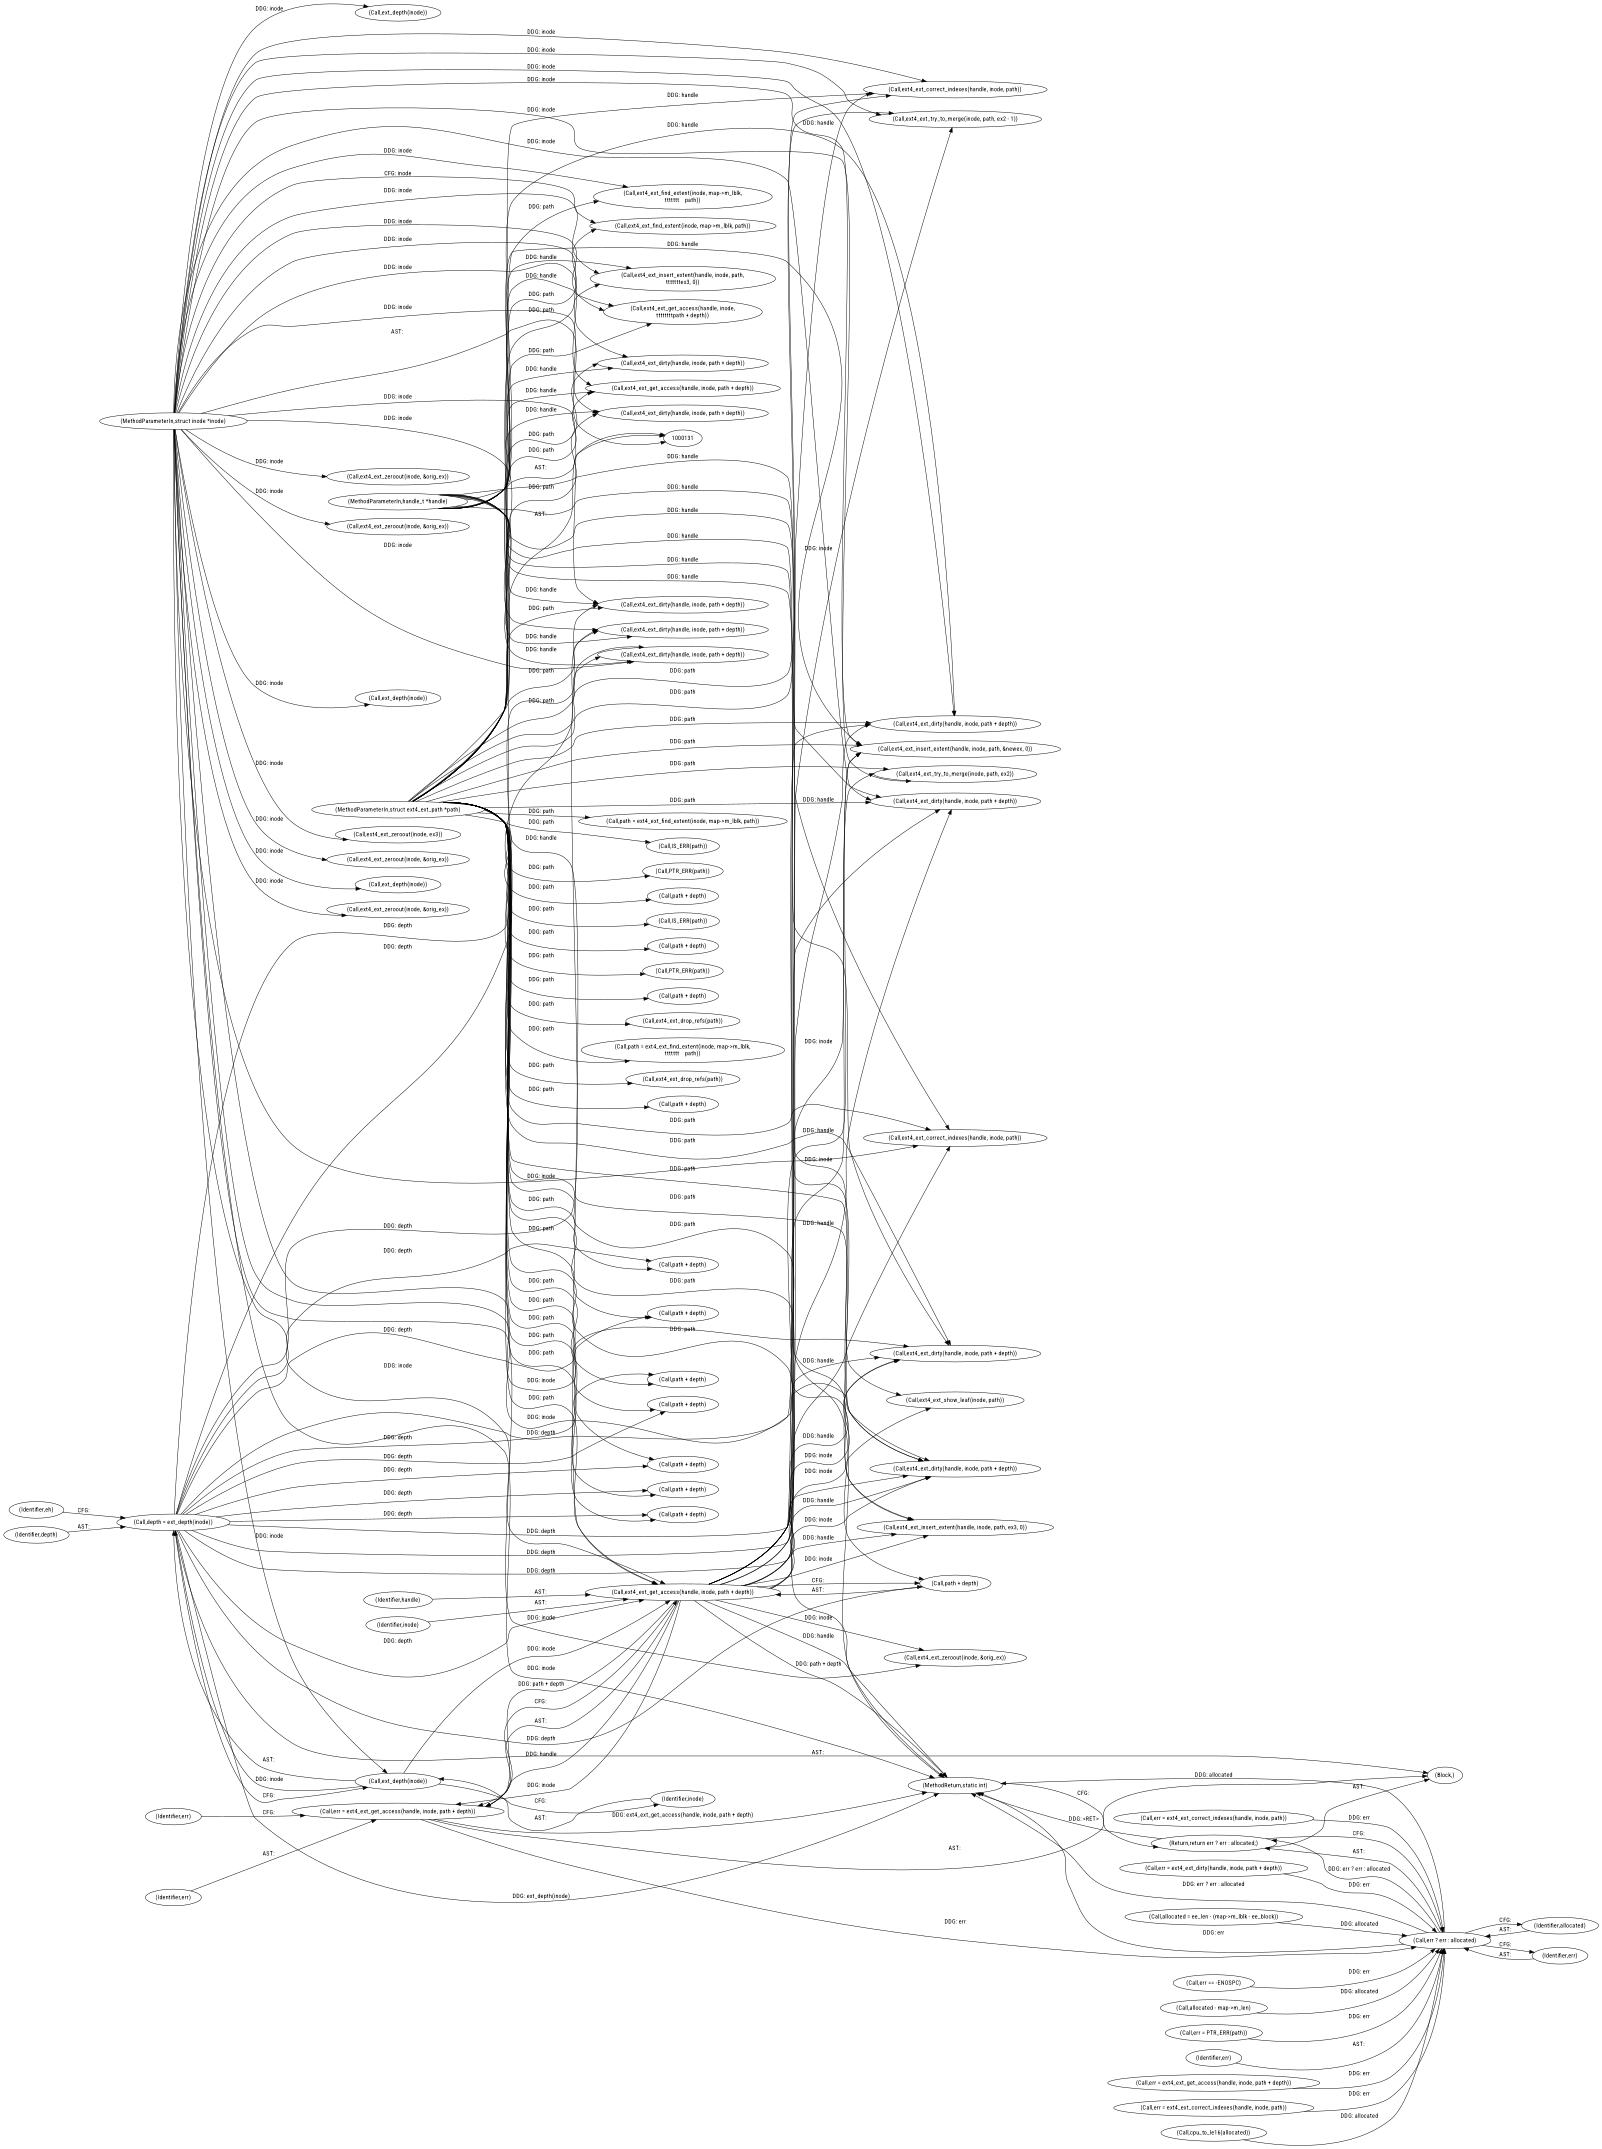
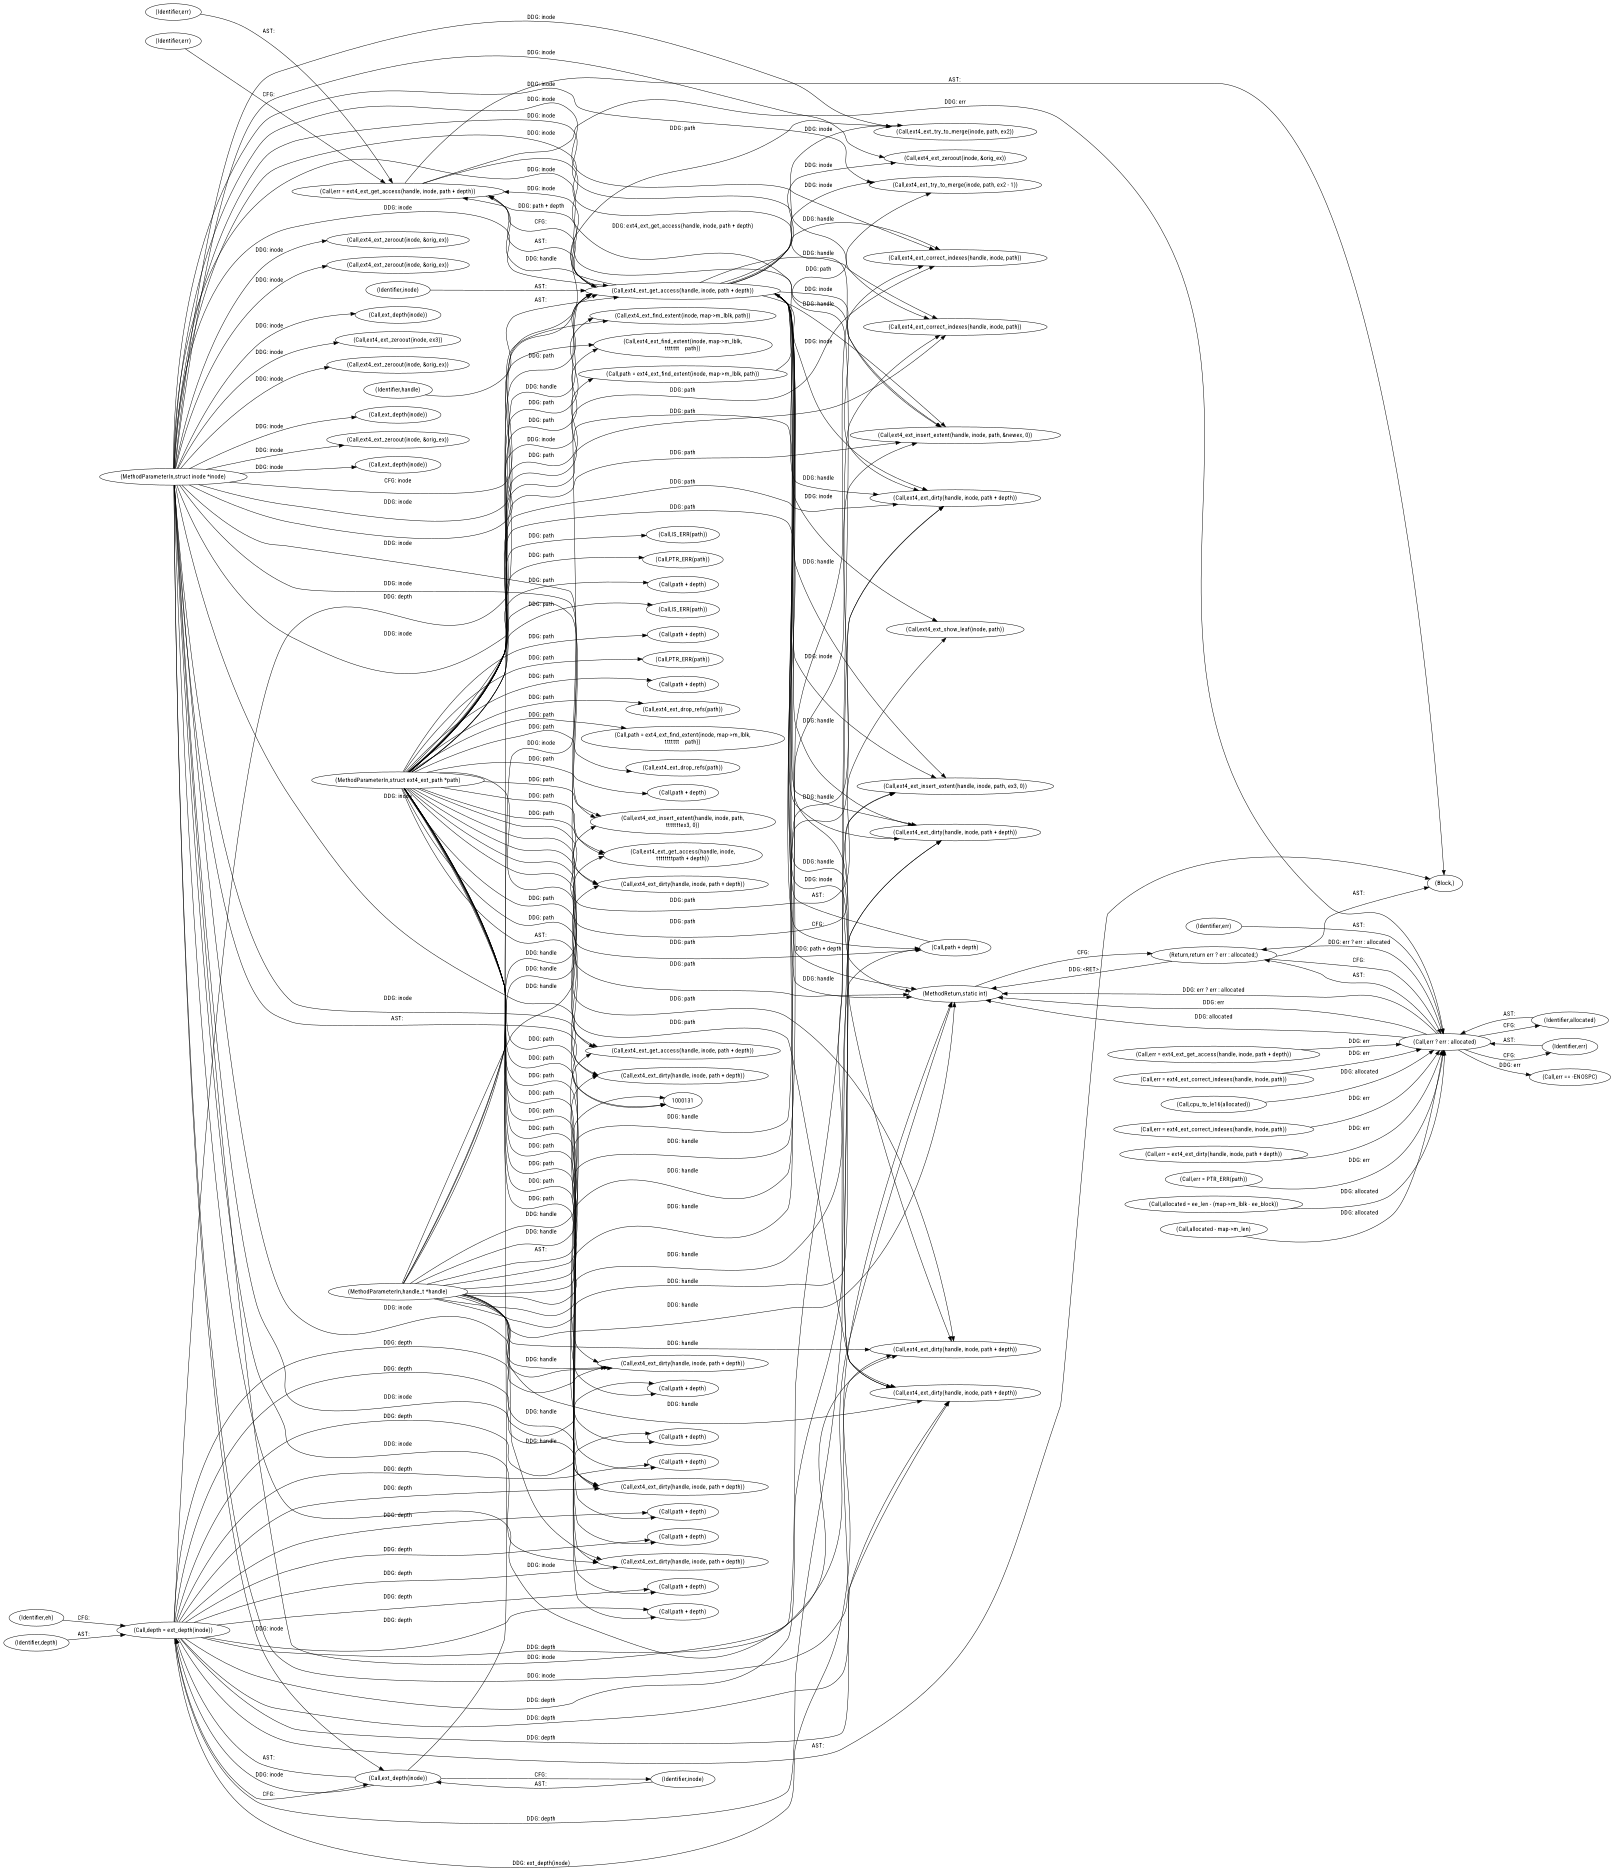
(780, 699) -> (832, 278)
(1344, 1985) -> (1491, 1066)
